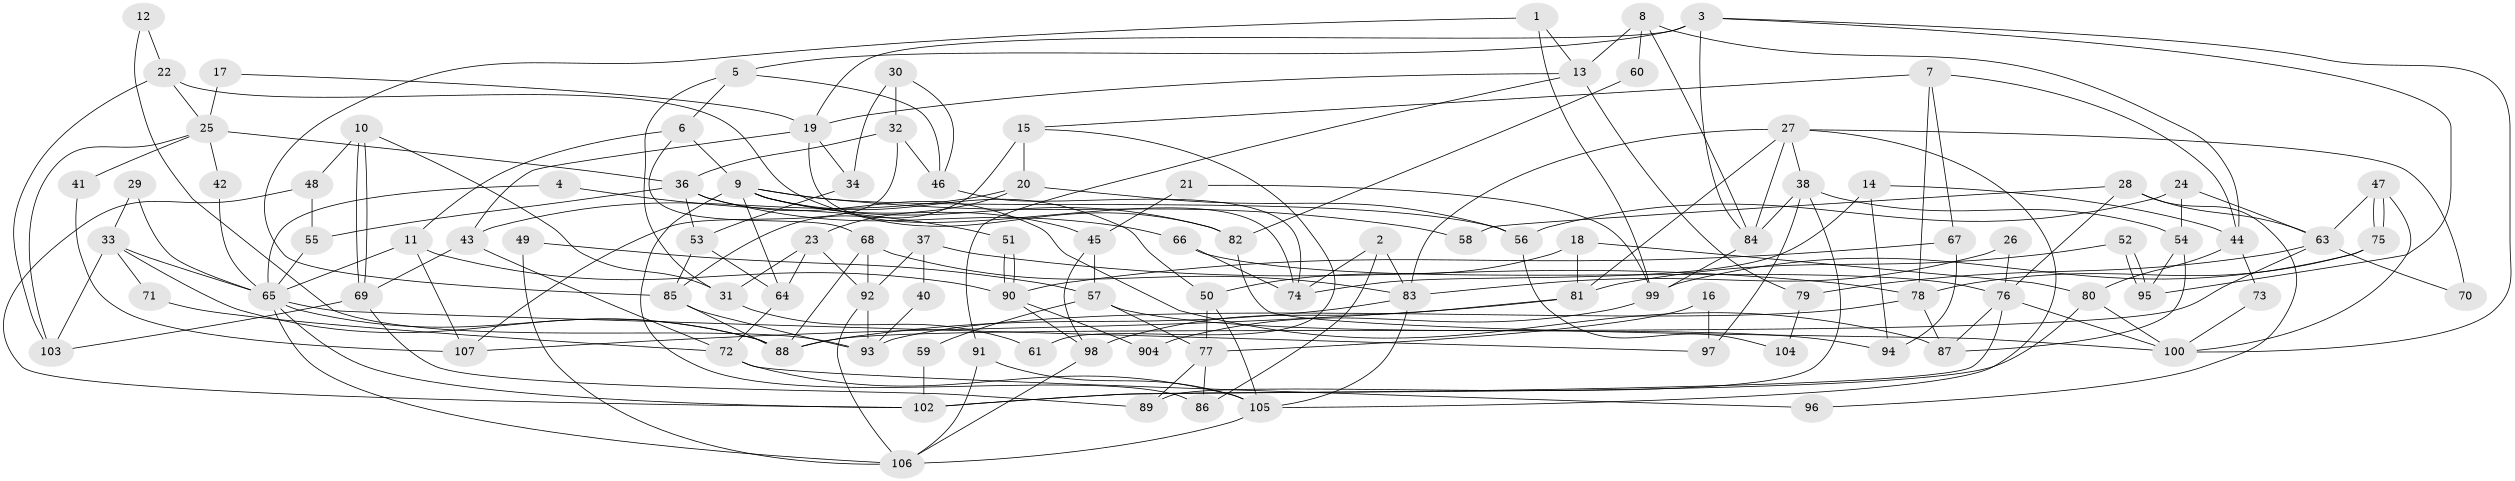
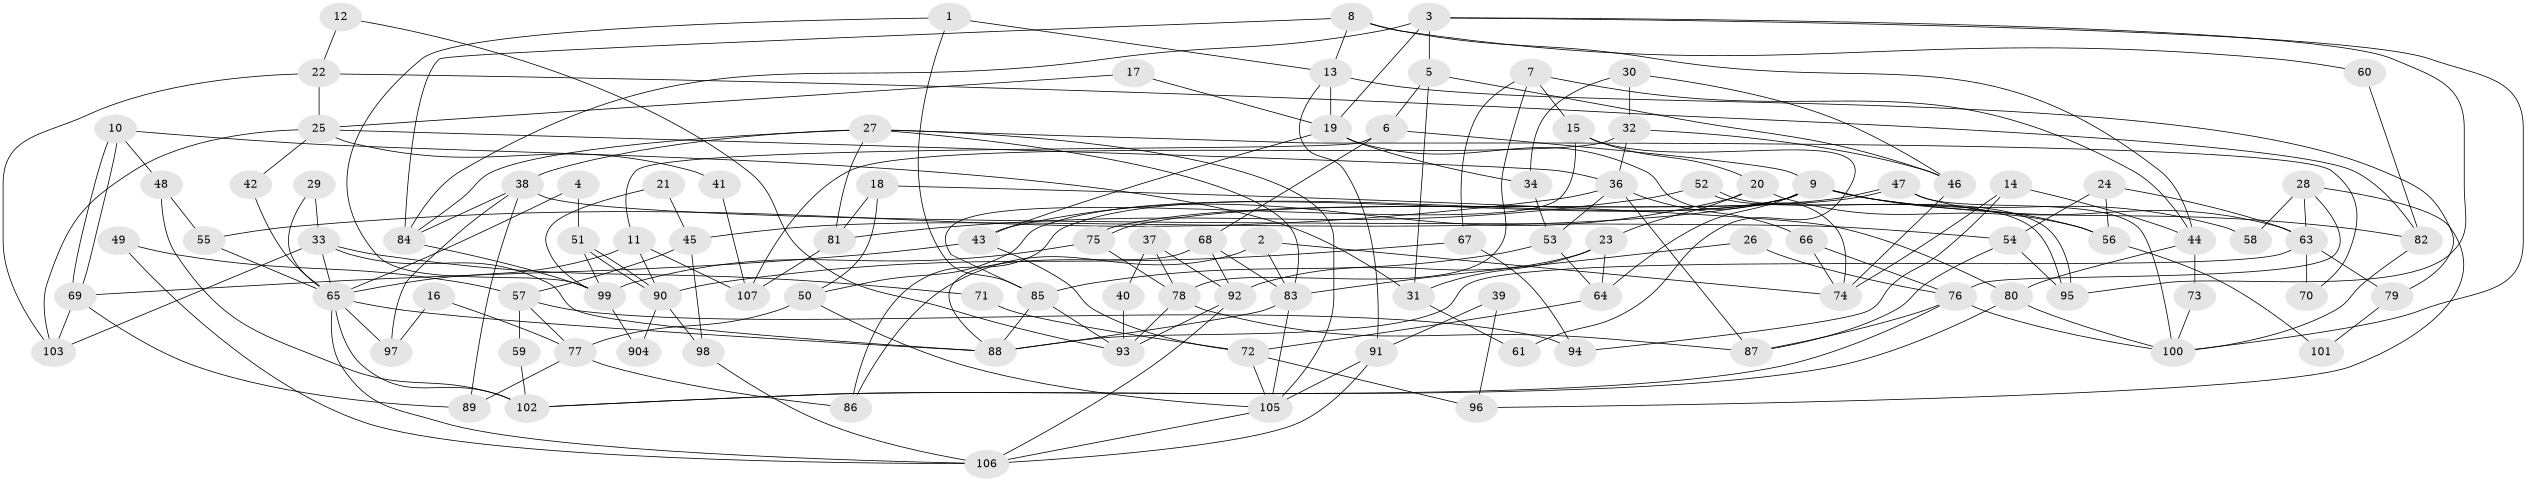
none -> (590, 266)
none -> (1499, 297)
(1331, 315) -> none
(1786, 352) -> (2321, 352)
